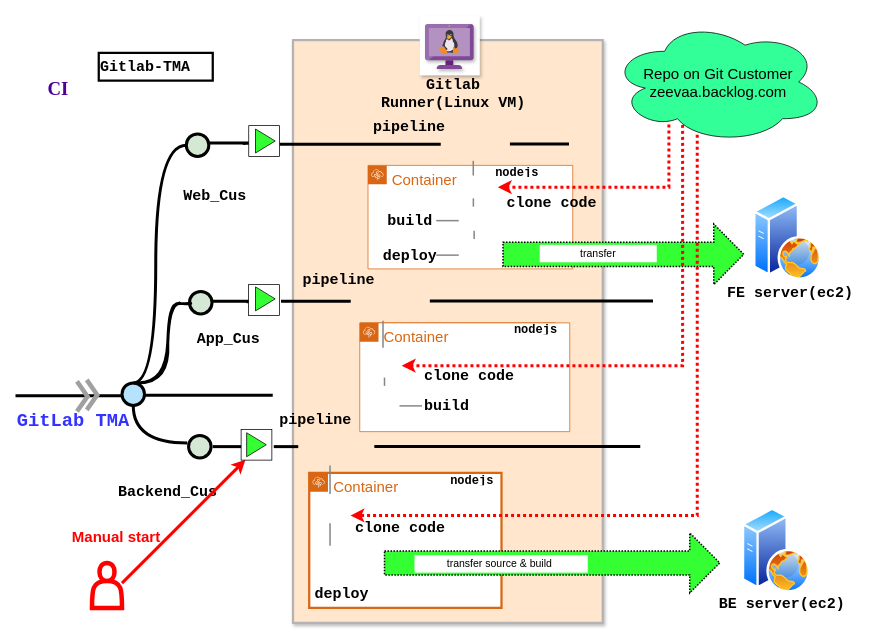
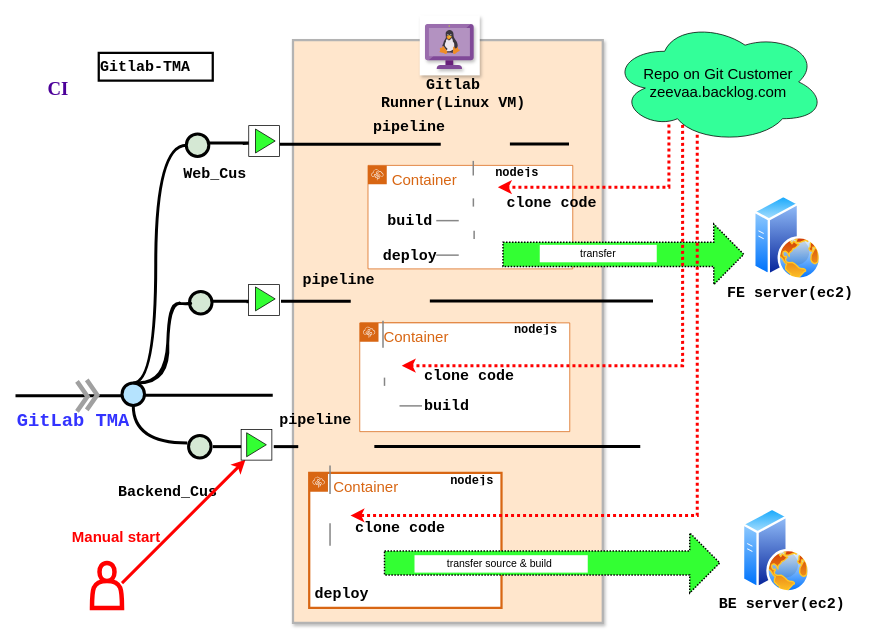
(219, 196) -> (219, 174)
(232, 338) -> none
